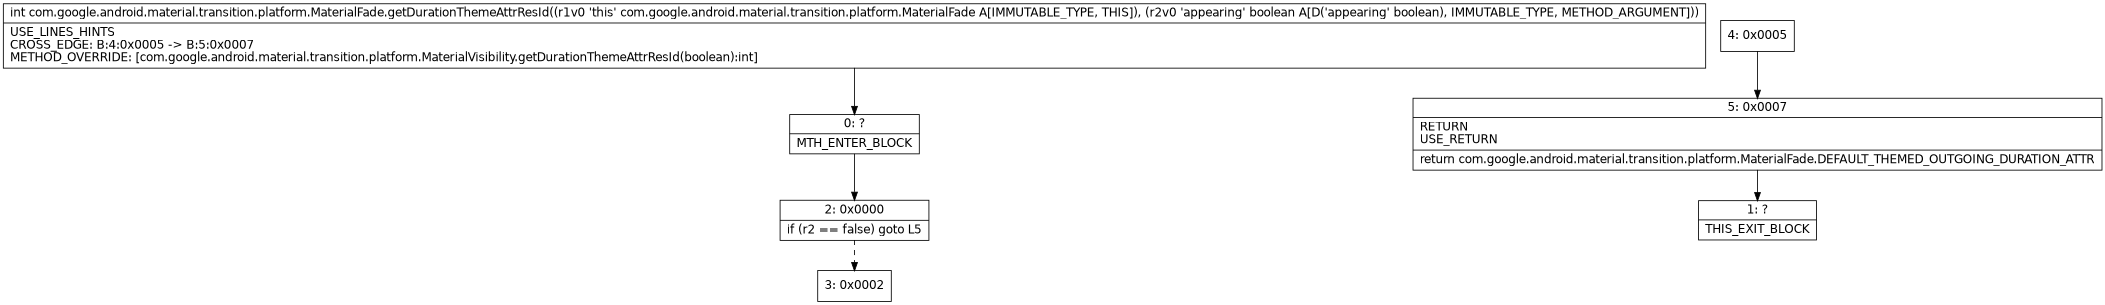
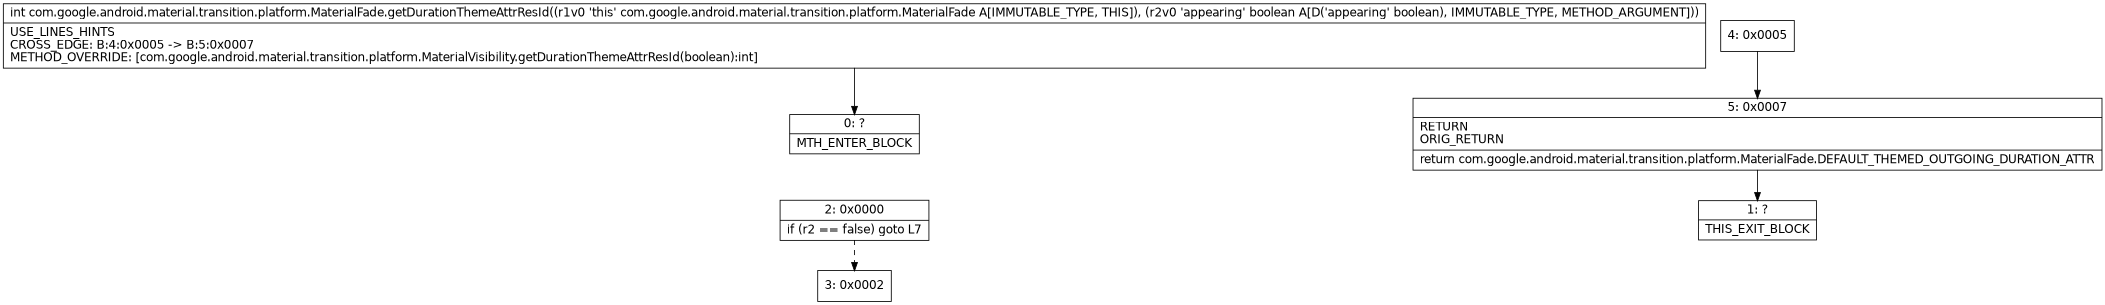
(1459, 140) -> (1462, 140)
(855, 173) -> none
(855, 230) -> (855, 230)
